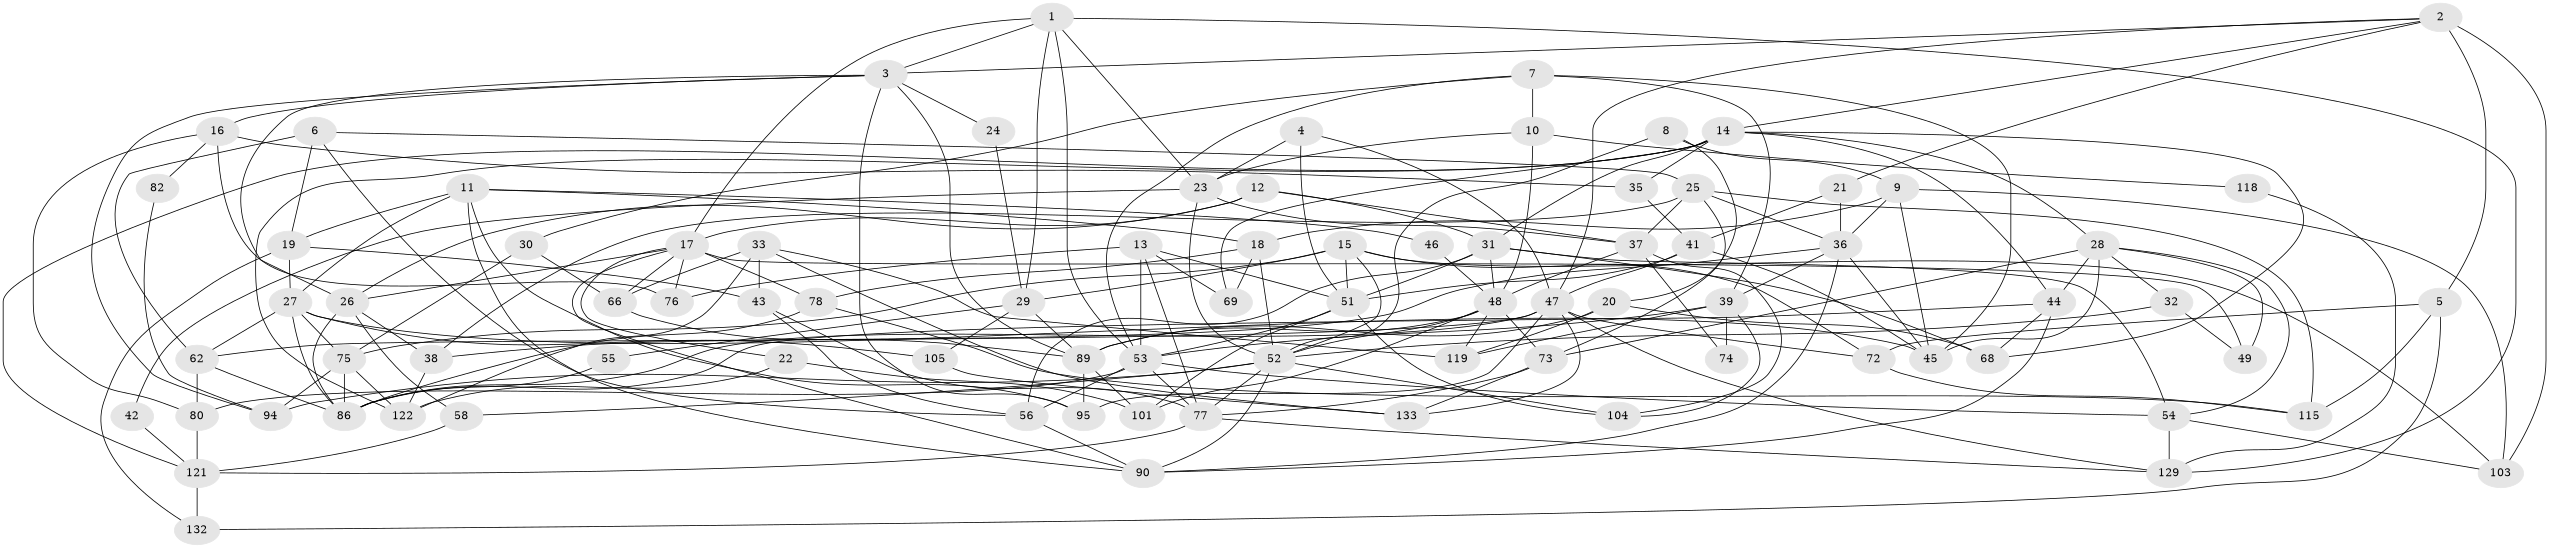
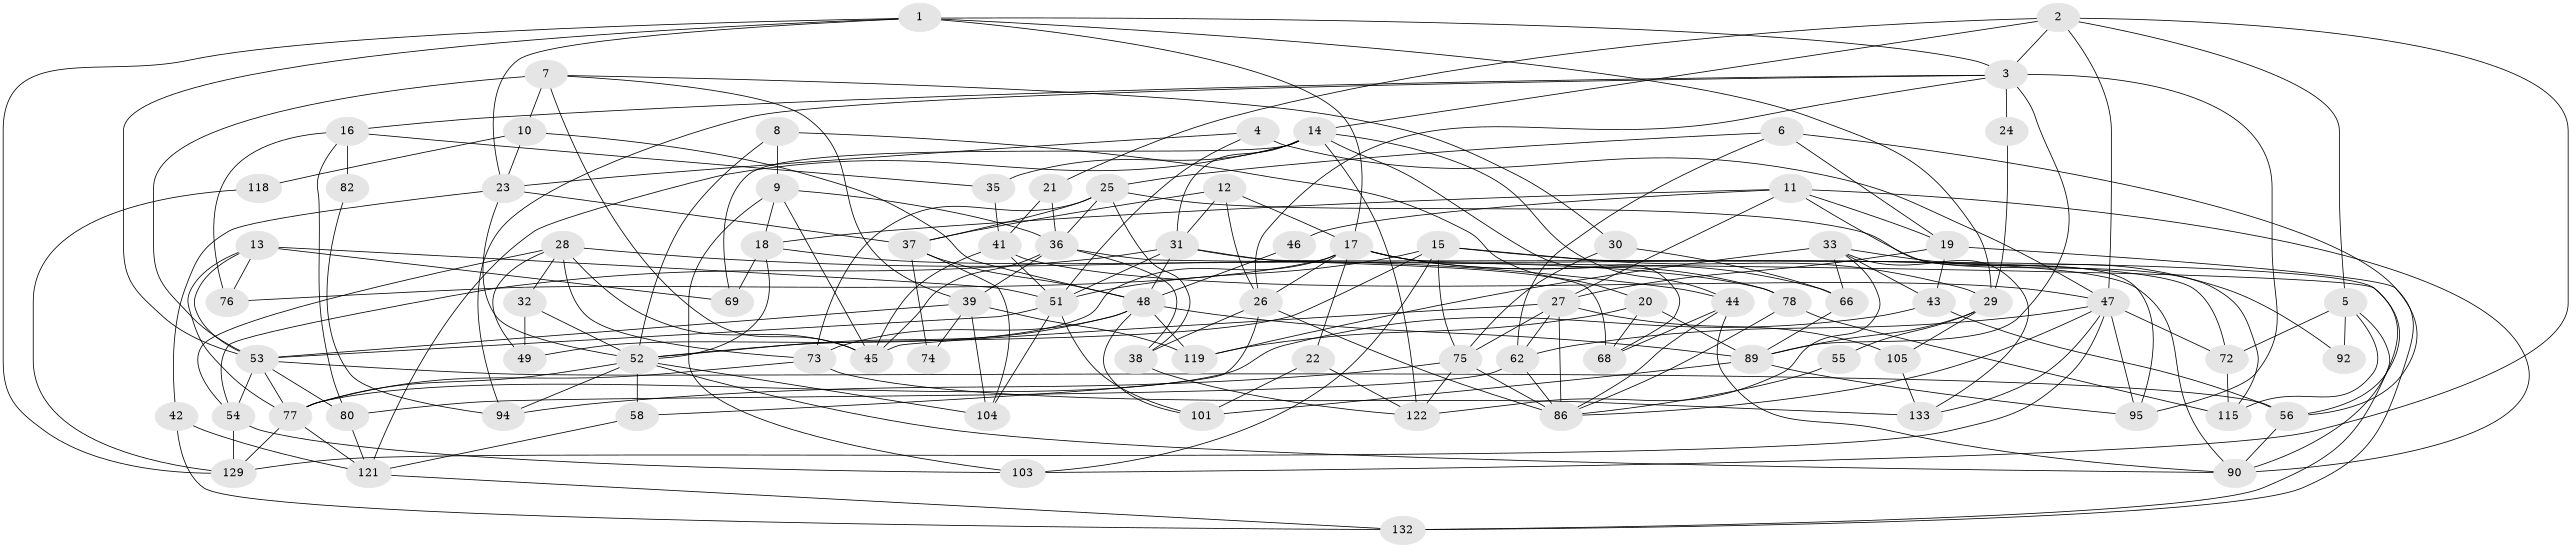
(1916, 152) -> none
none -> (2344, 359)
none -> (759, 522)
